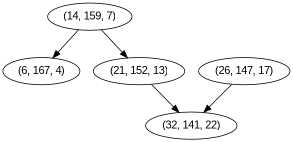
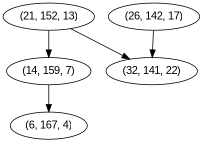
(112, 41) -> (49, 40)
(244, 71) -> (154, 17)
